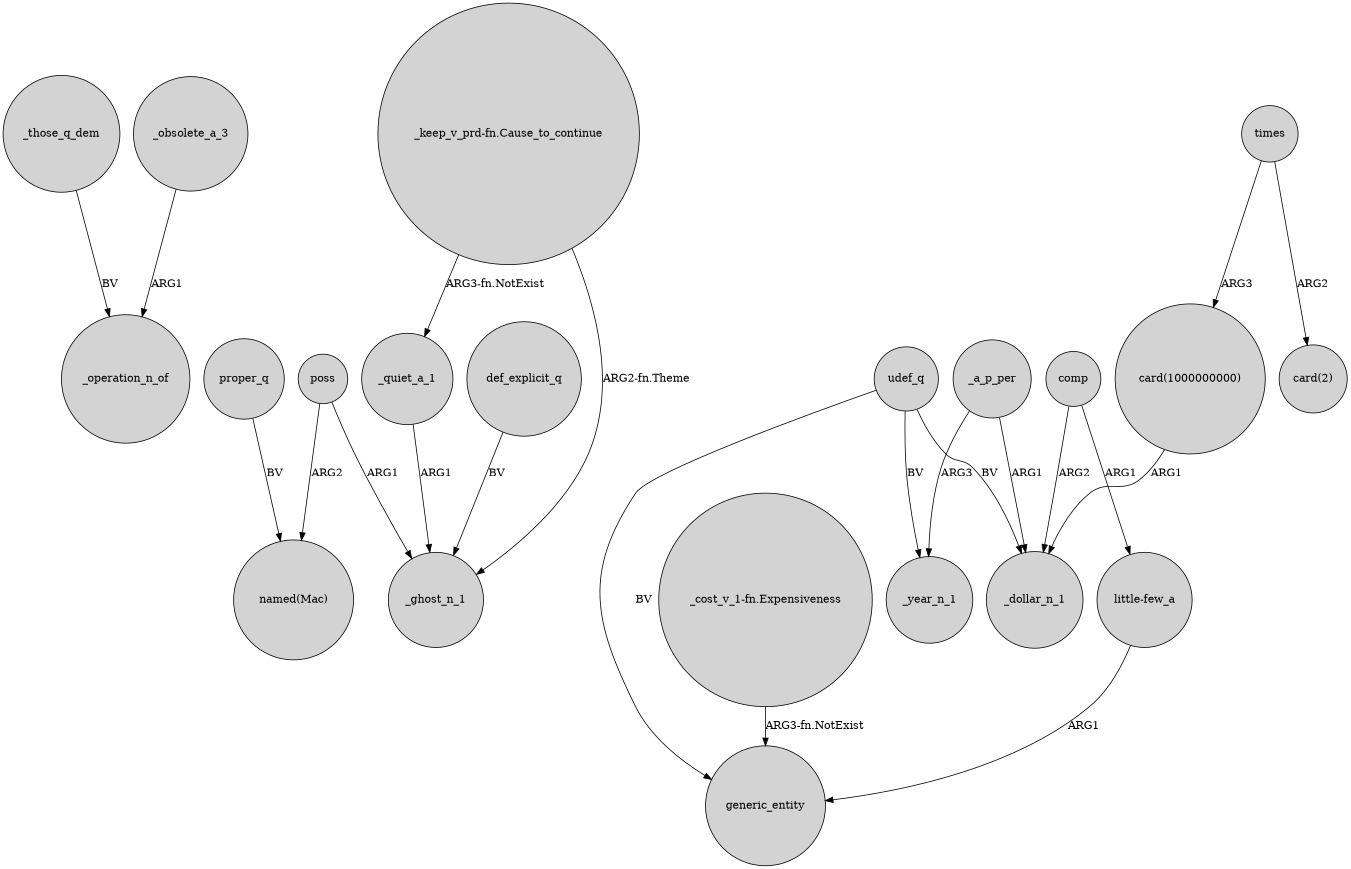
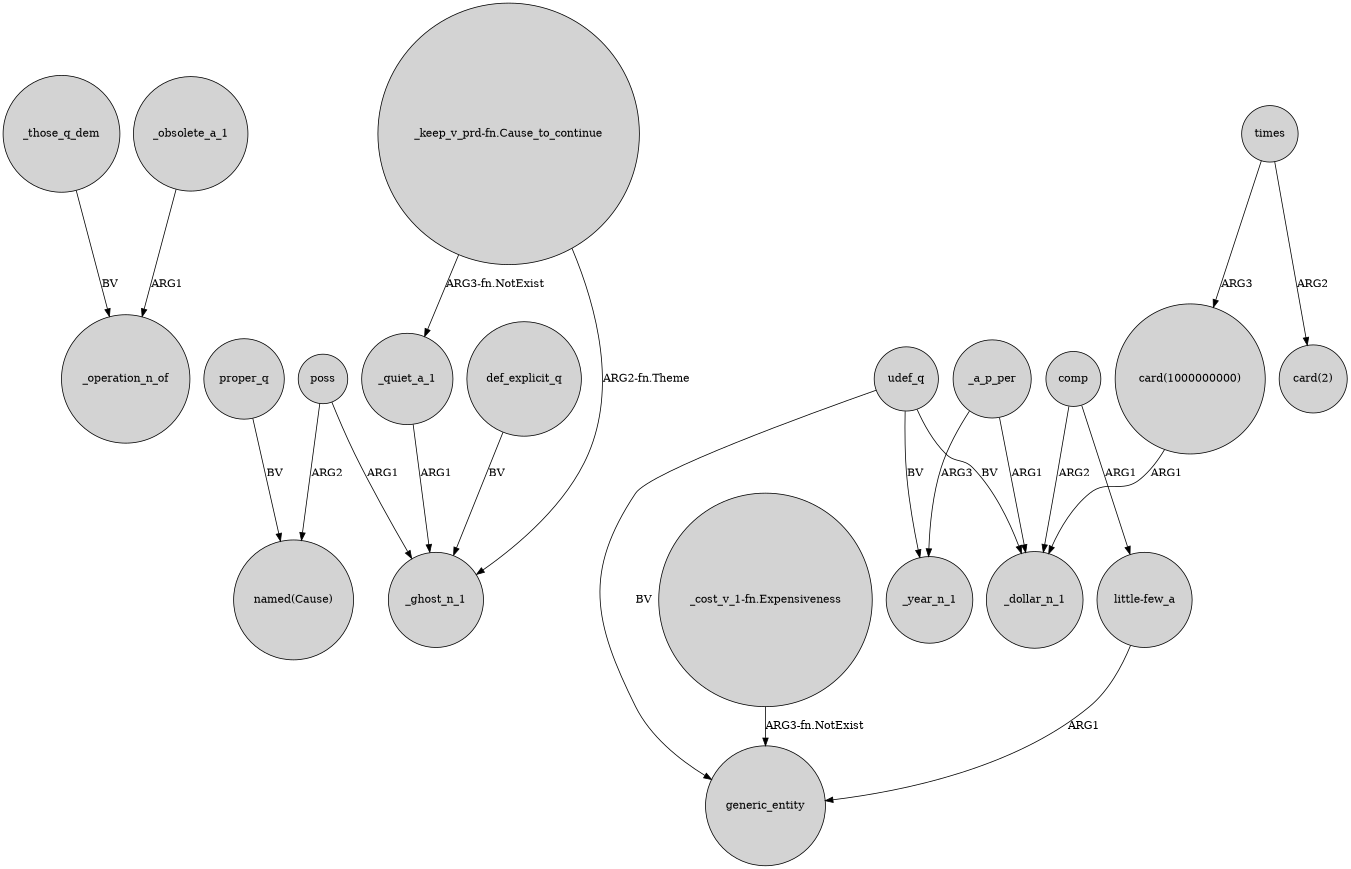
(191, 134) -> (191, 134)
(294, 600) -> (294, 600)
